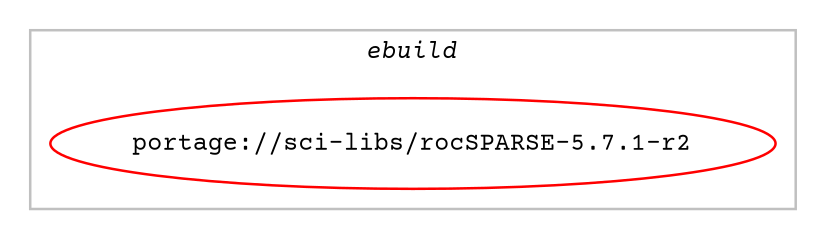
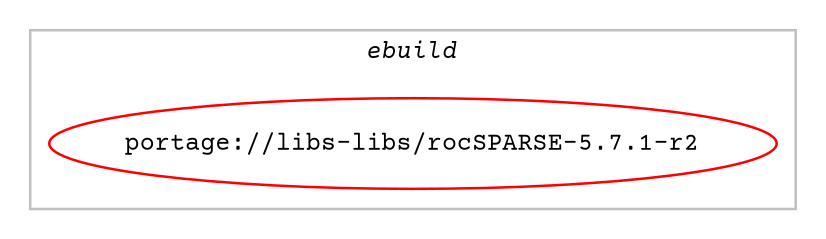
(413, 144) -> (413, 144)
